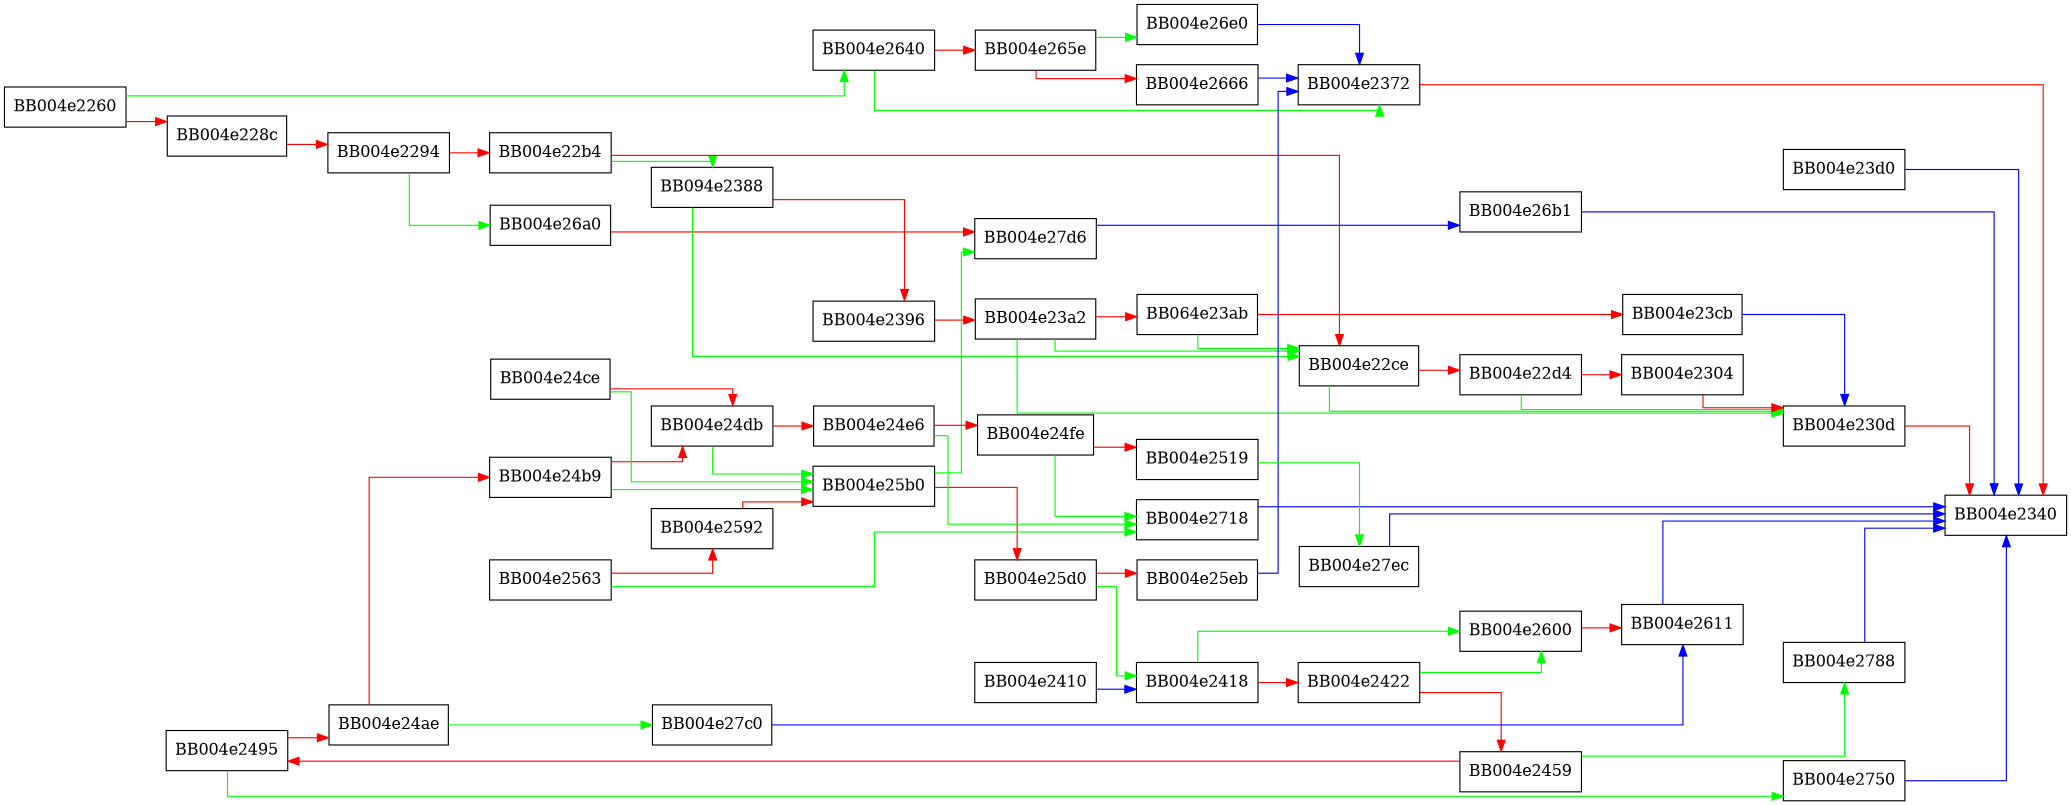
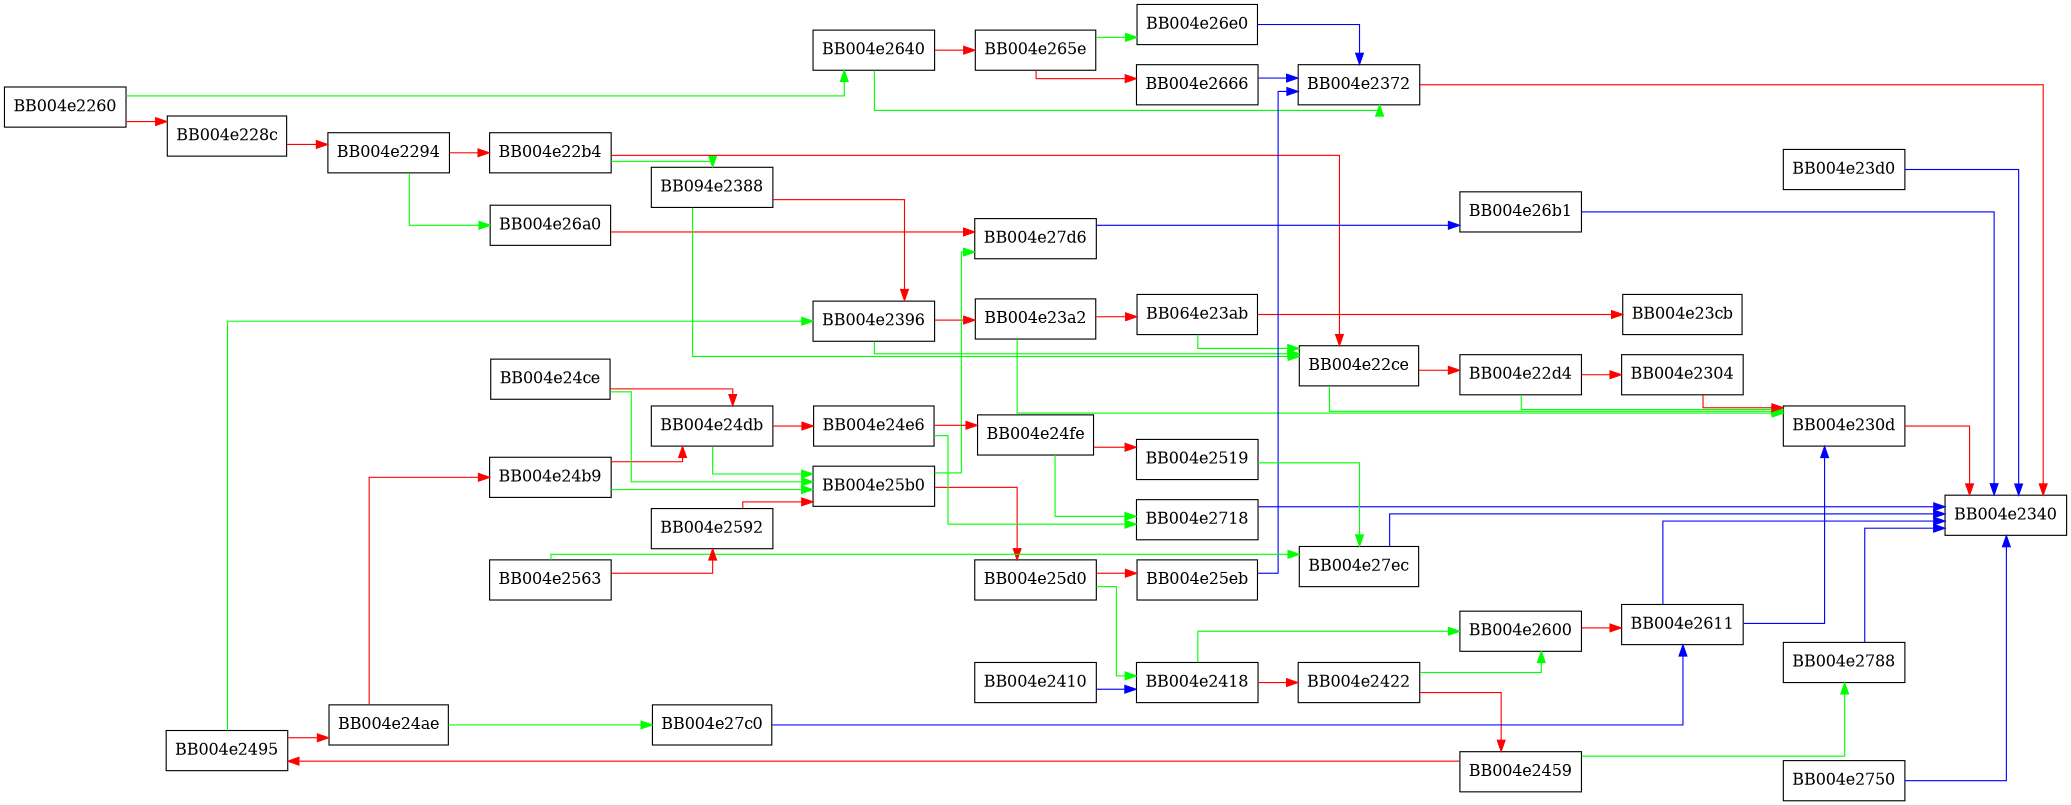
(1833, 315) -> (1825, 581)
(1166, 351) -> (1075, 354)
(874, 566) -> (917, 554)
(987, 796) -> (310, 321)
